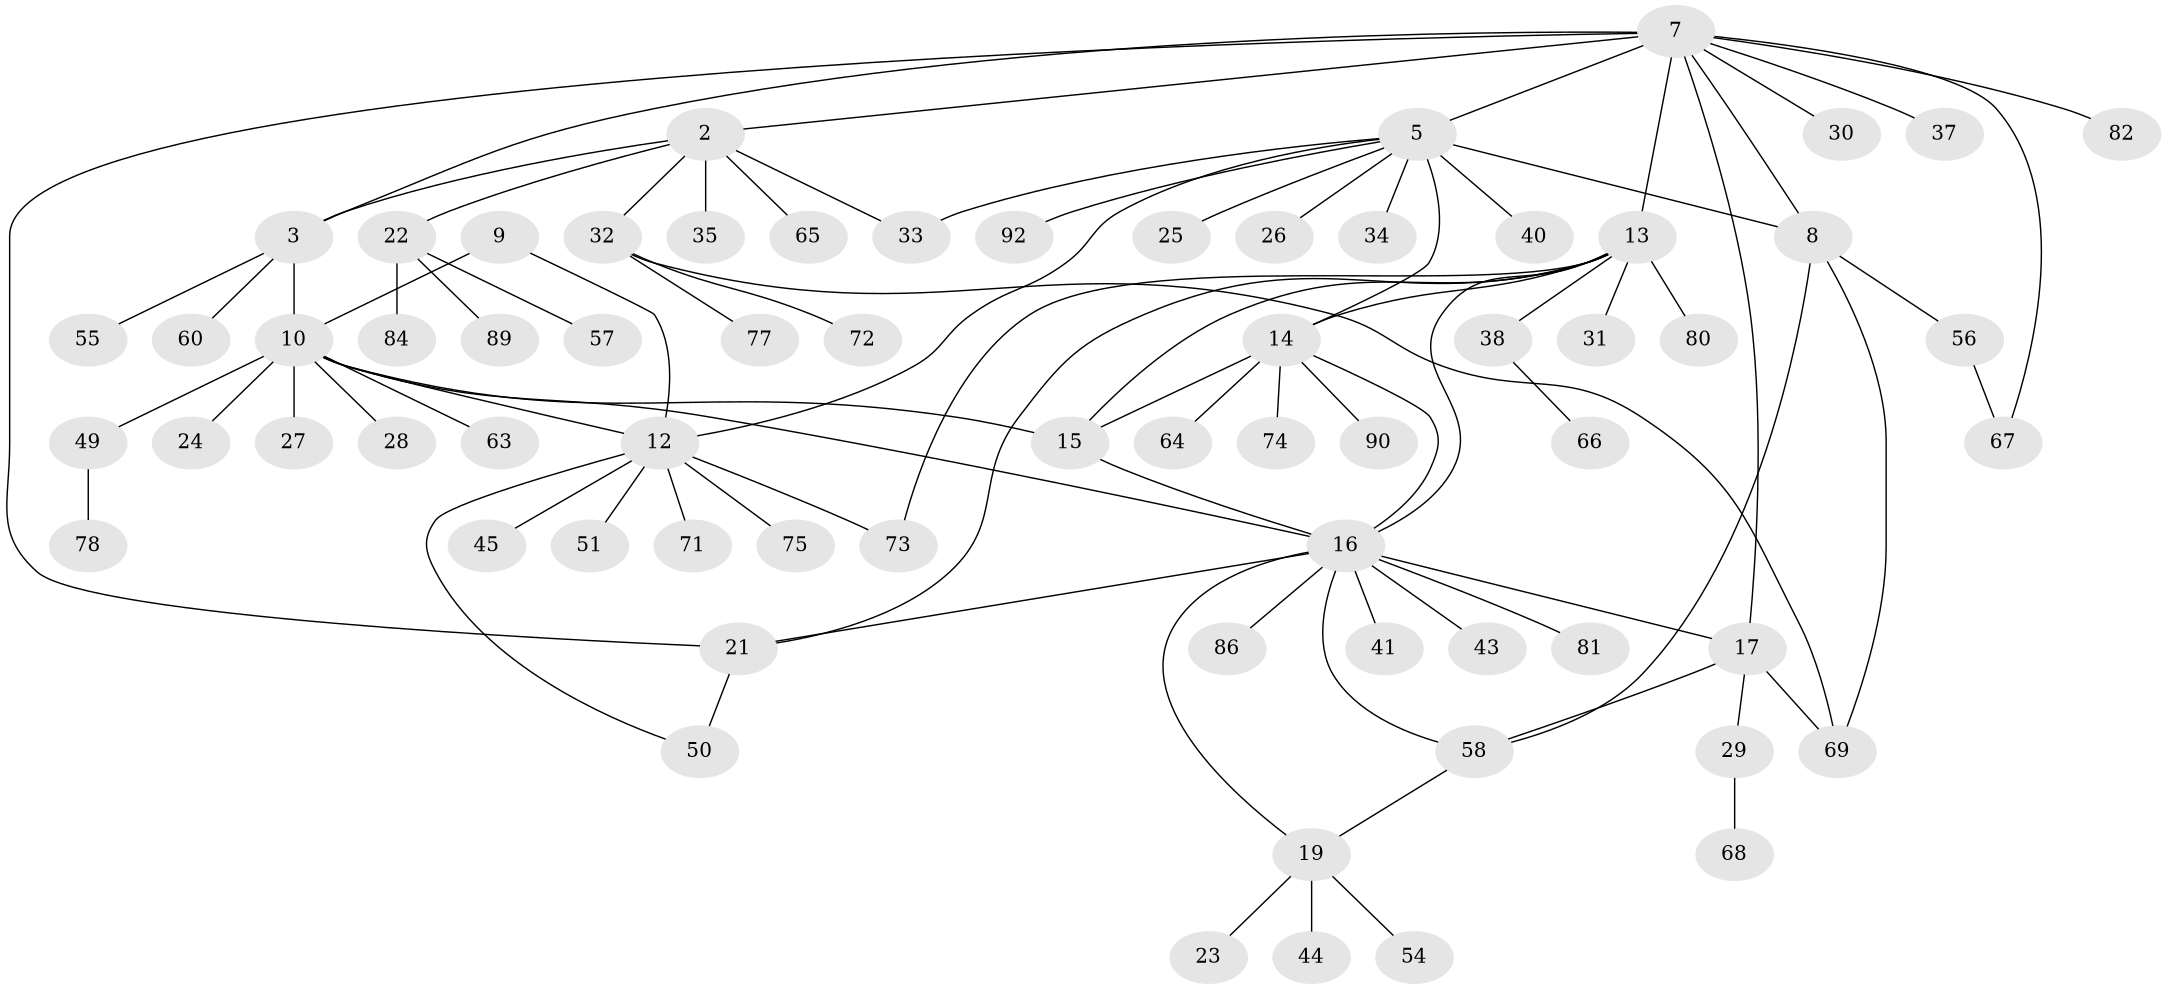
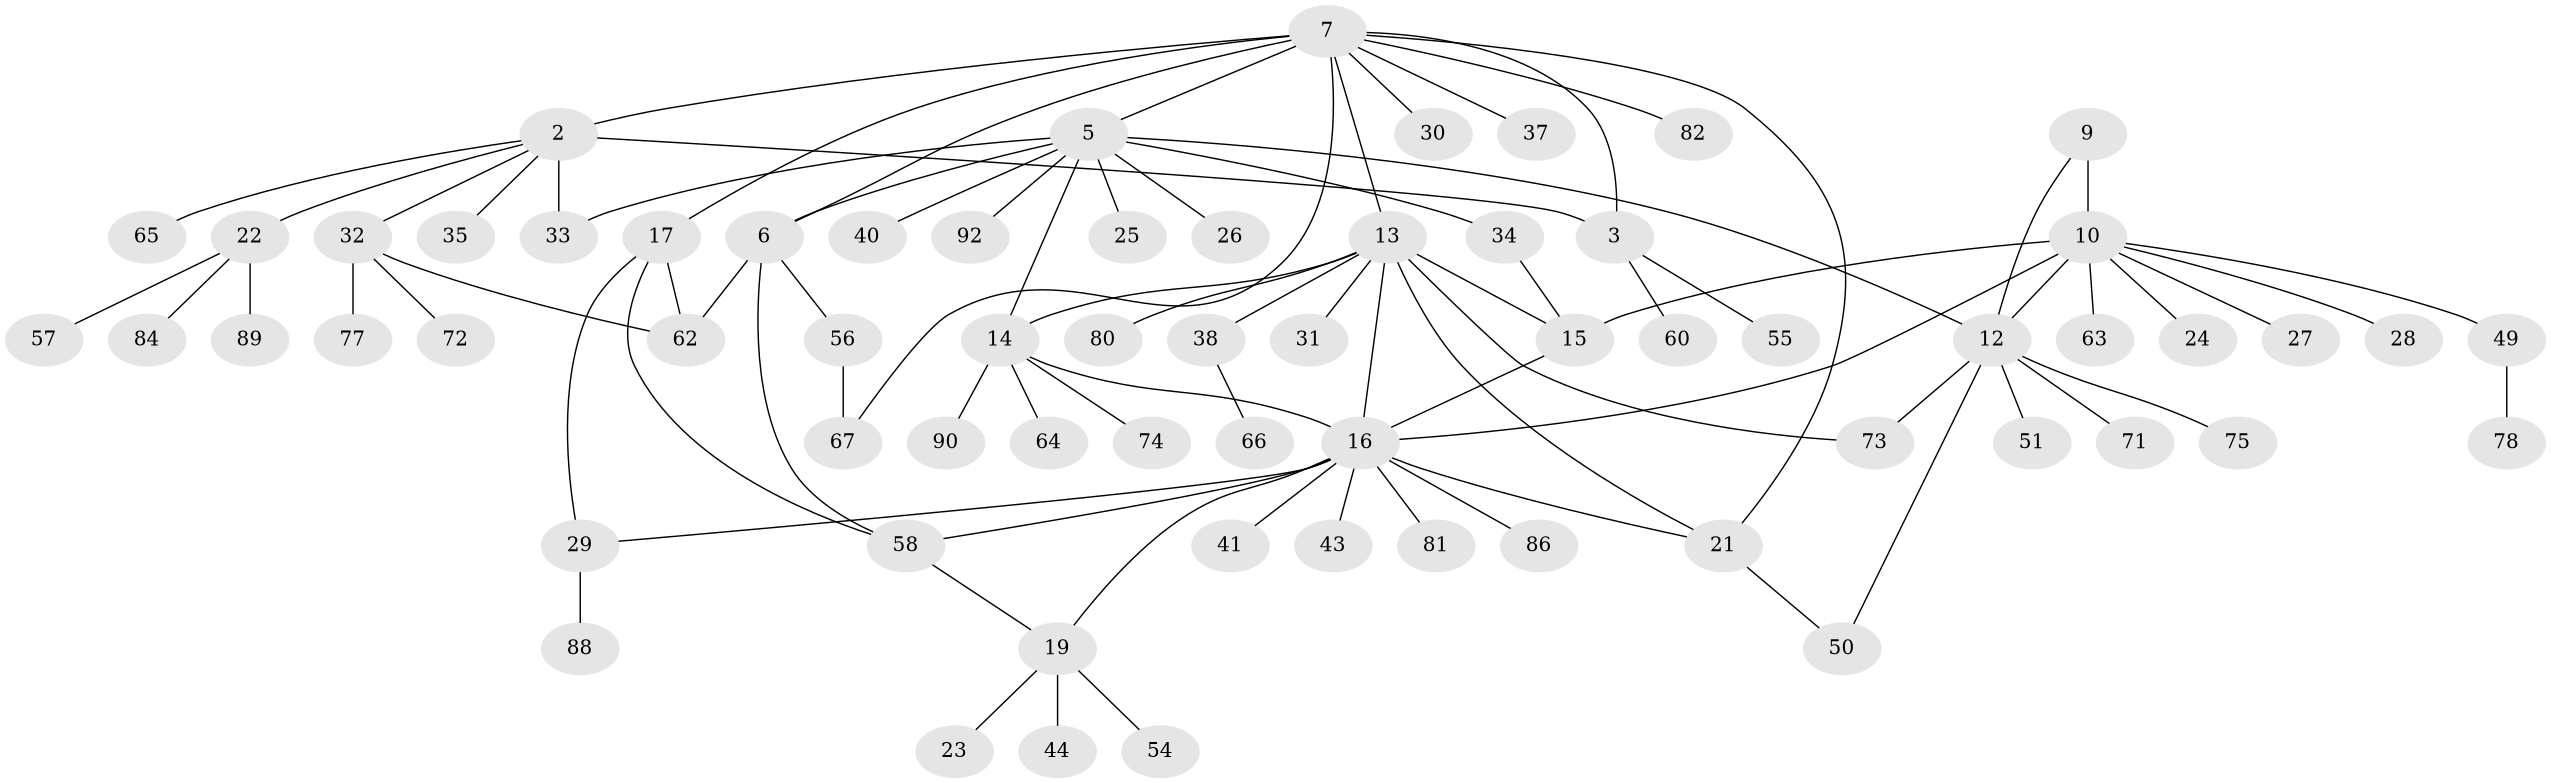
(1813, 237) -> (765, 237)
(294, 289) -> none
(1176, 392) -> (1540, 289)
(487, 546) -> none
(1547, 597) -> (976, 509)
(1838, 752) -> (686, 340)
(1735, 855) -> (580, 649)
